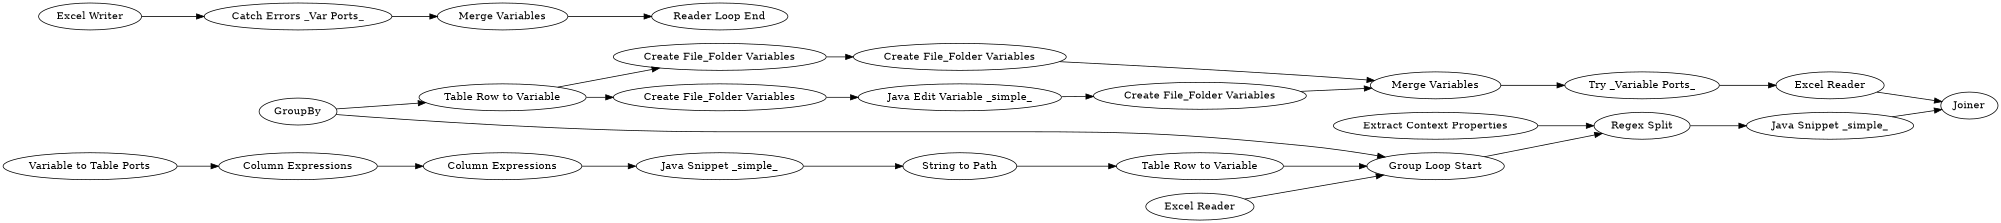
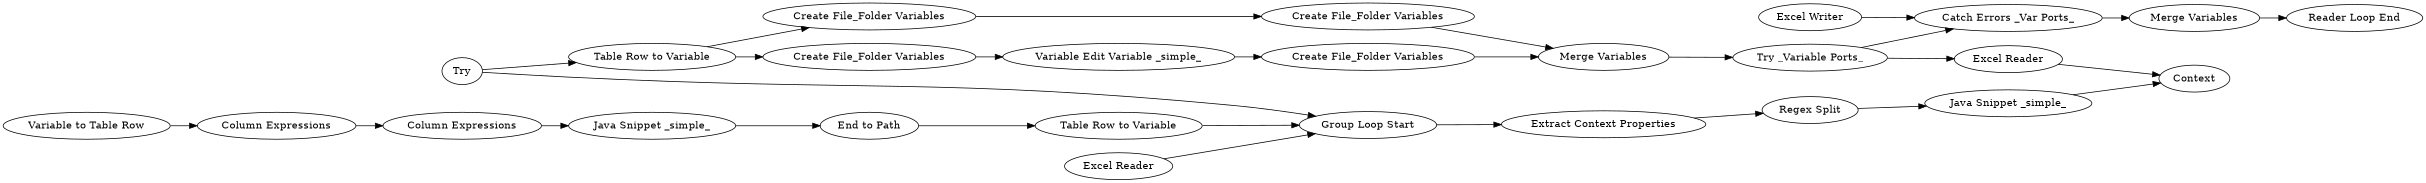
none -> (1903, 39)
(960, 97) -> (1119, 57)
(1969, 106) -> (2194, 79)
(298, 112) -> (462, 71)
(1540, 146) -> (1465, 125)
(90, 166) -> (87, 126)
(960, 166) -> (869, 126)
